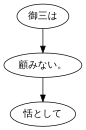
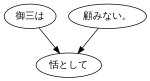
(43, 37) -> (47, 38)
